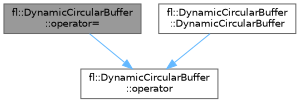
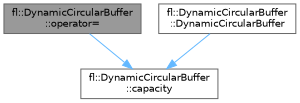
(149, 84) -> (149, 84)
